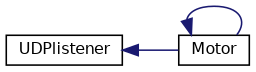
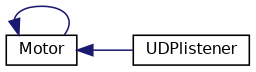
(158, 50) -> (113, 50)
